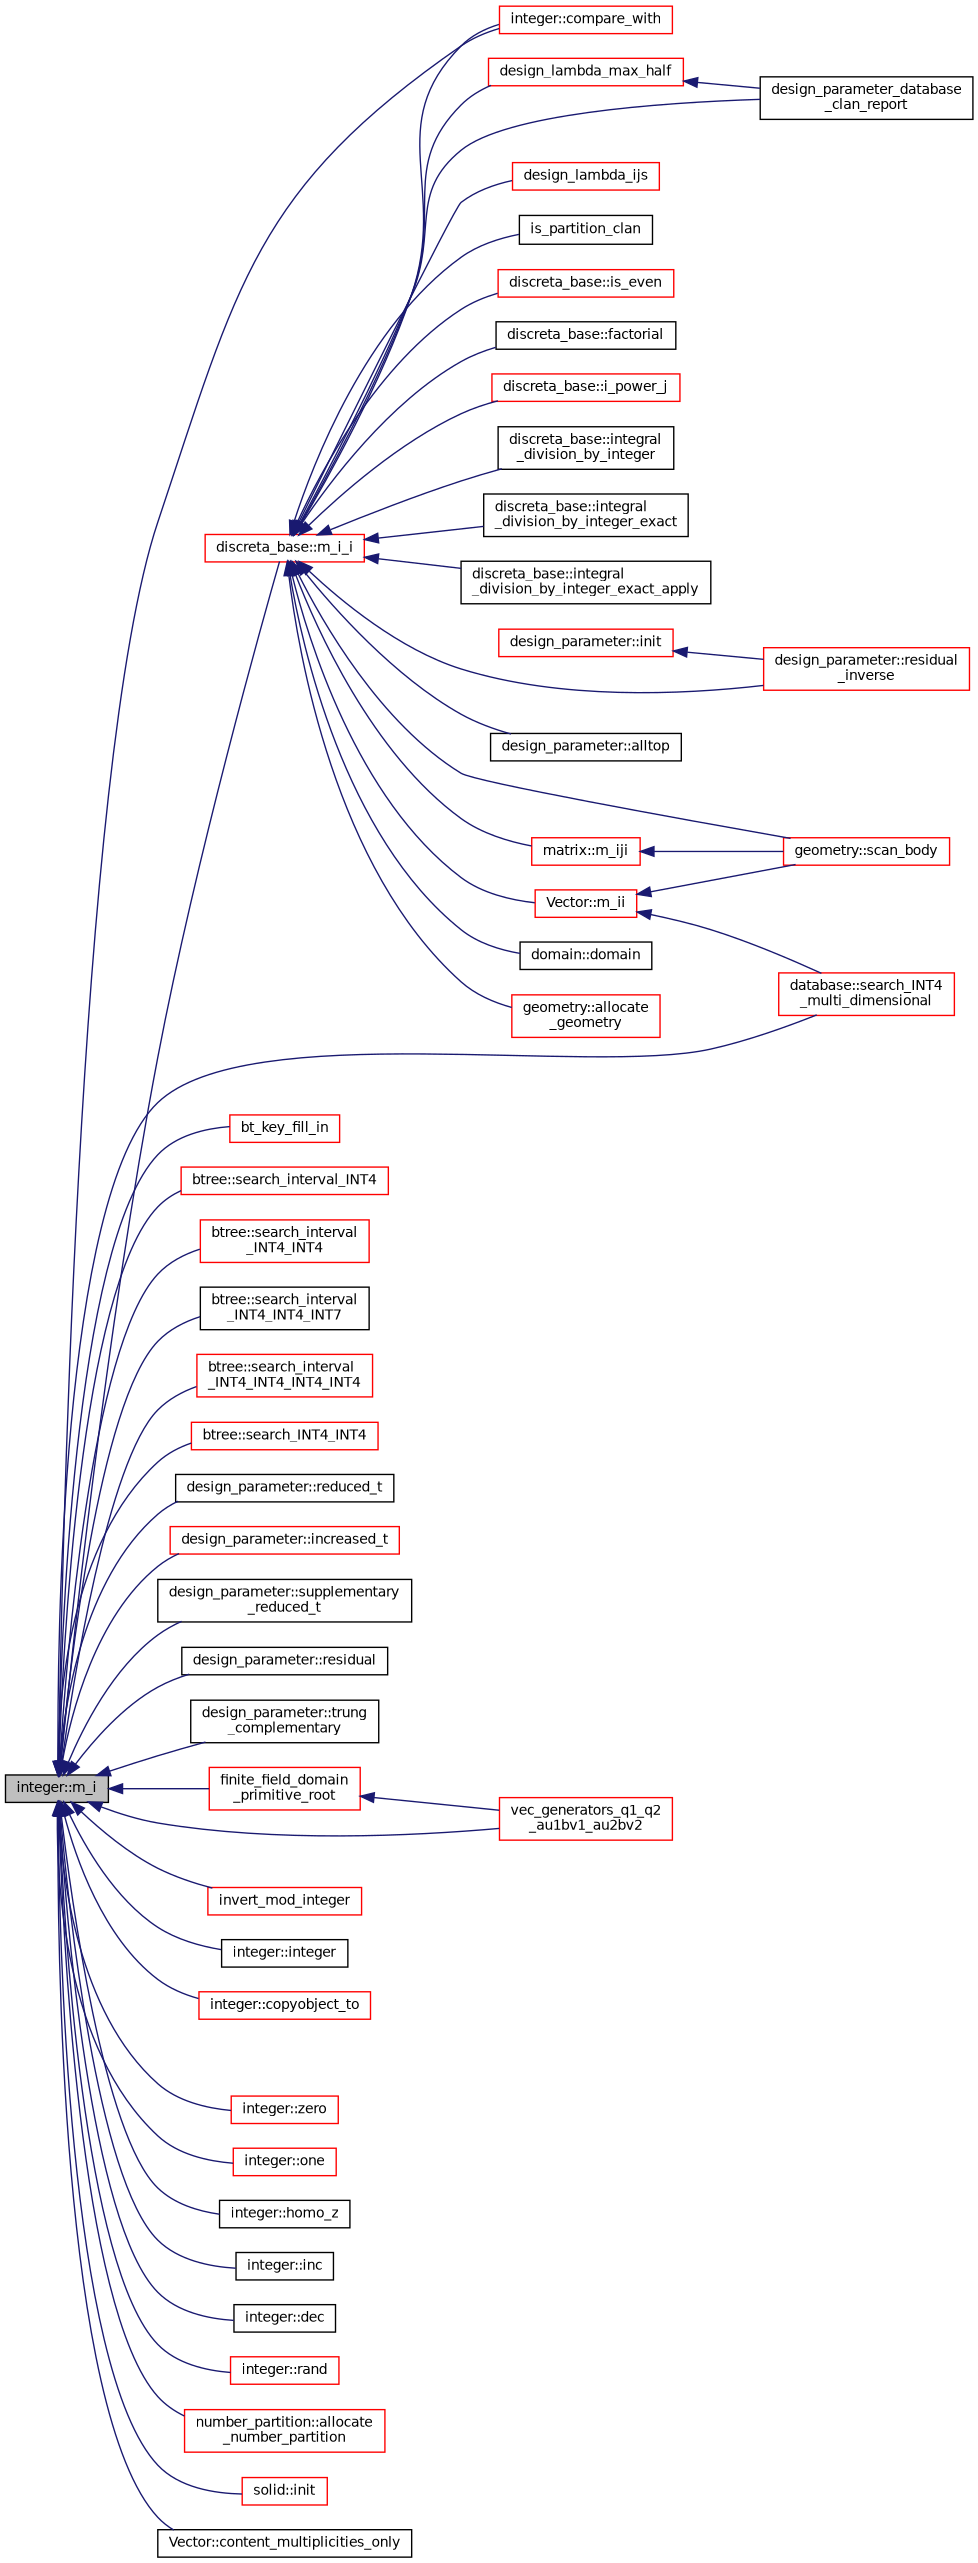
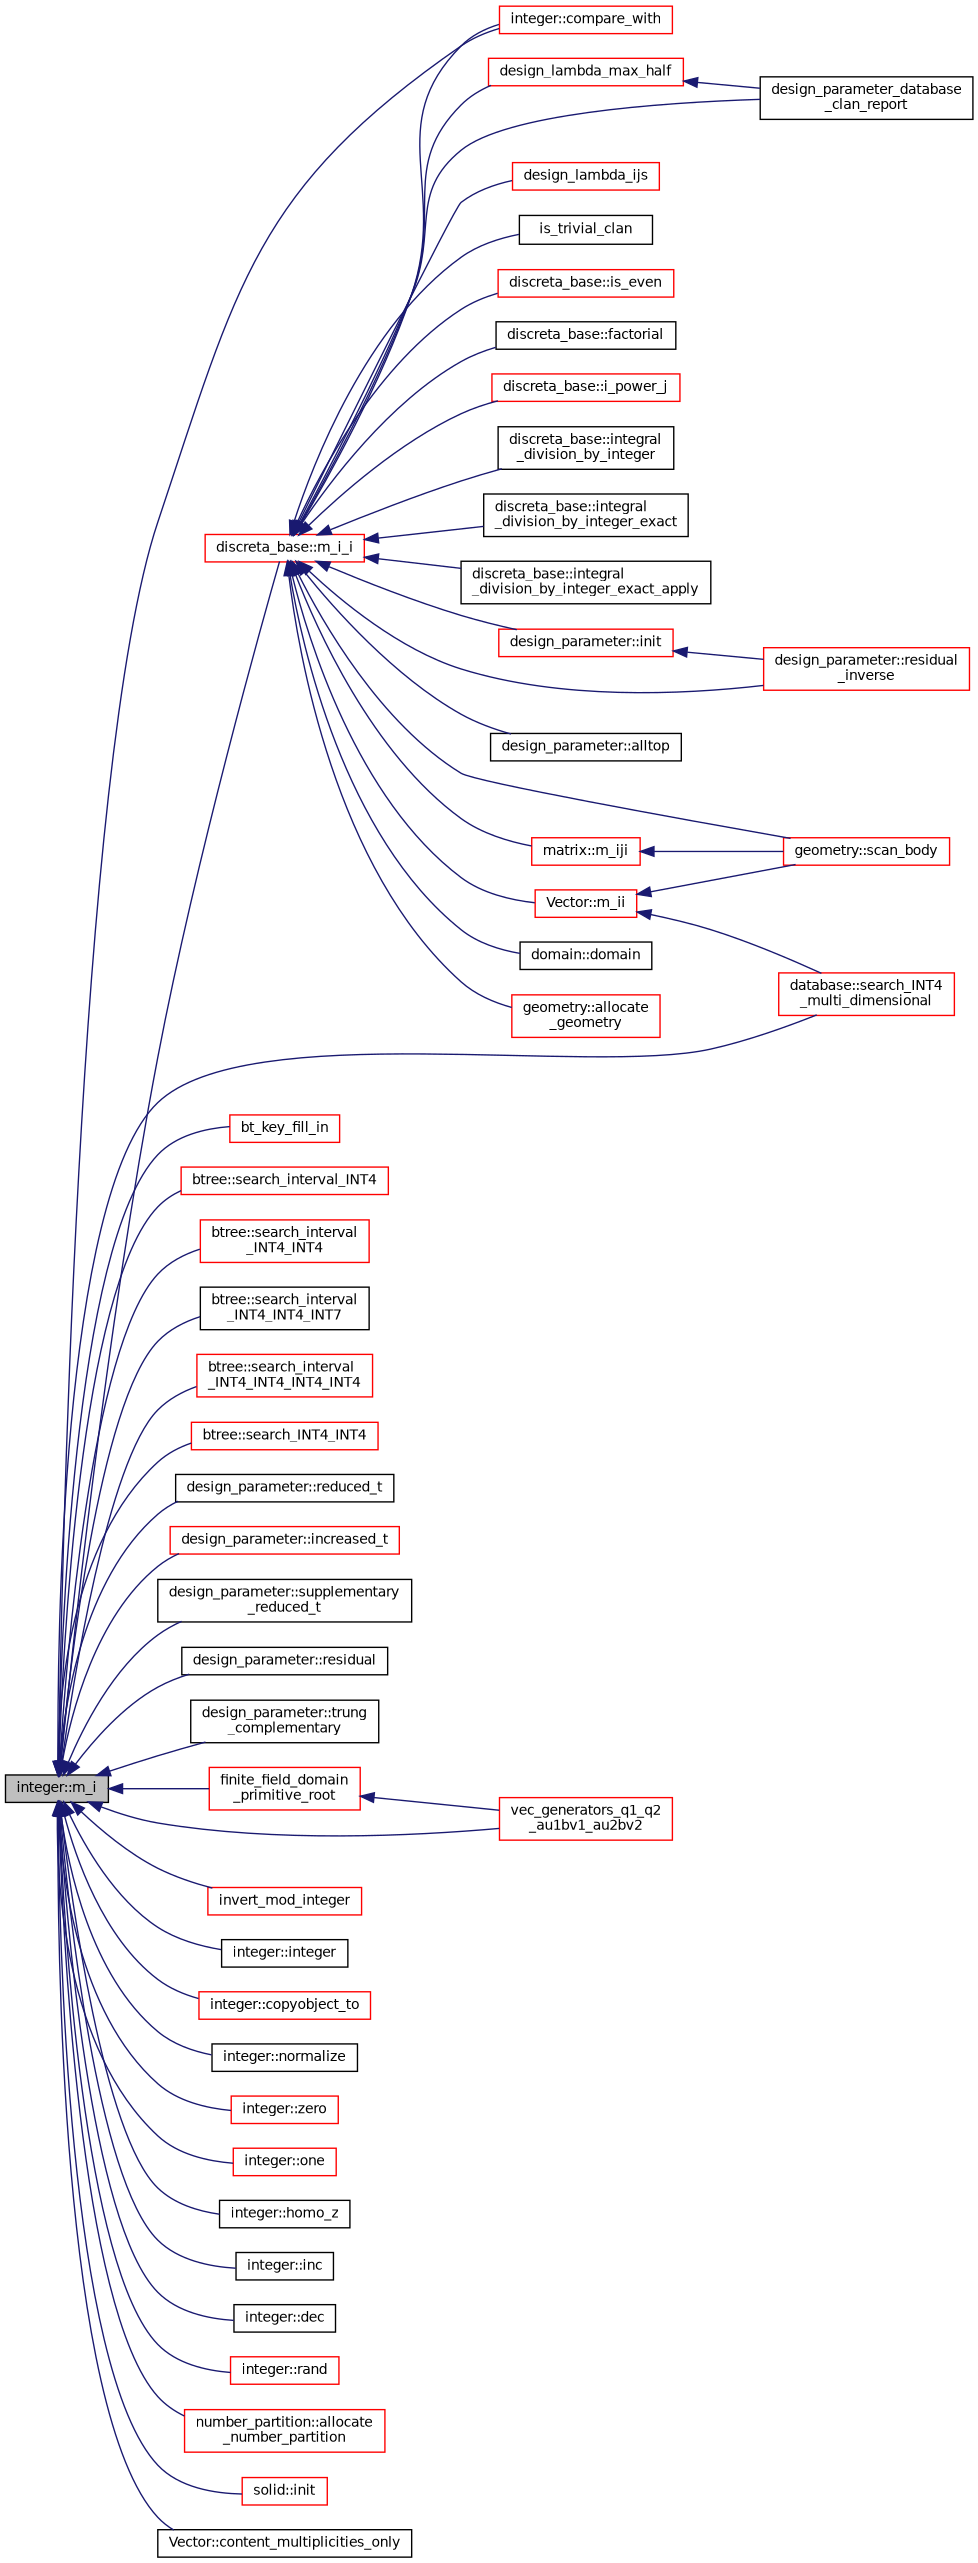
(586, 230) -> (586, 230)
none -> (422, 602)
none -> (285, 2058)
